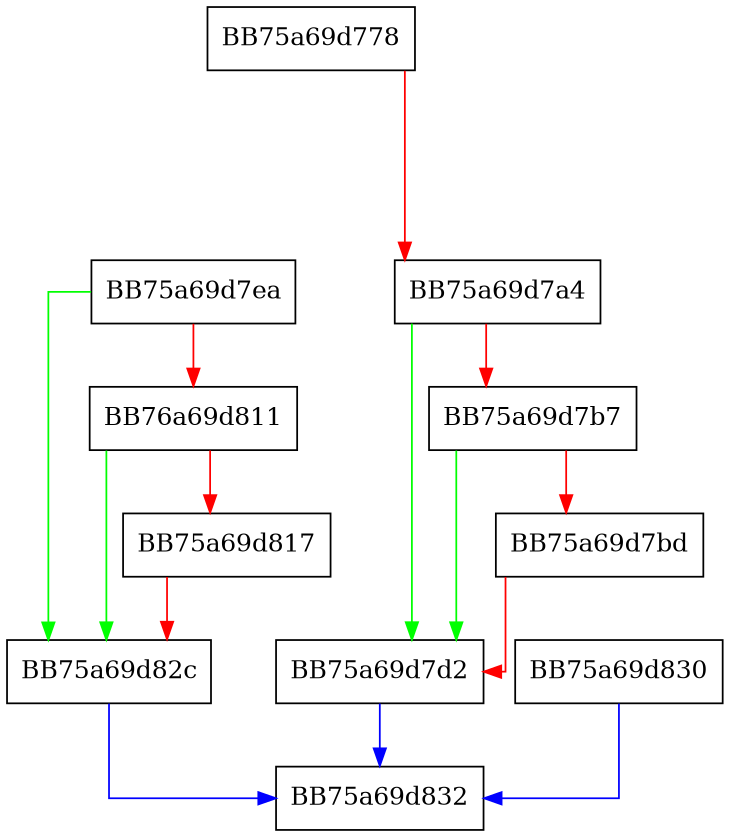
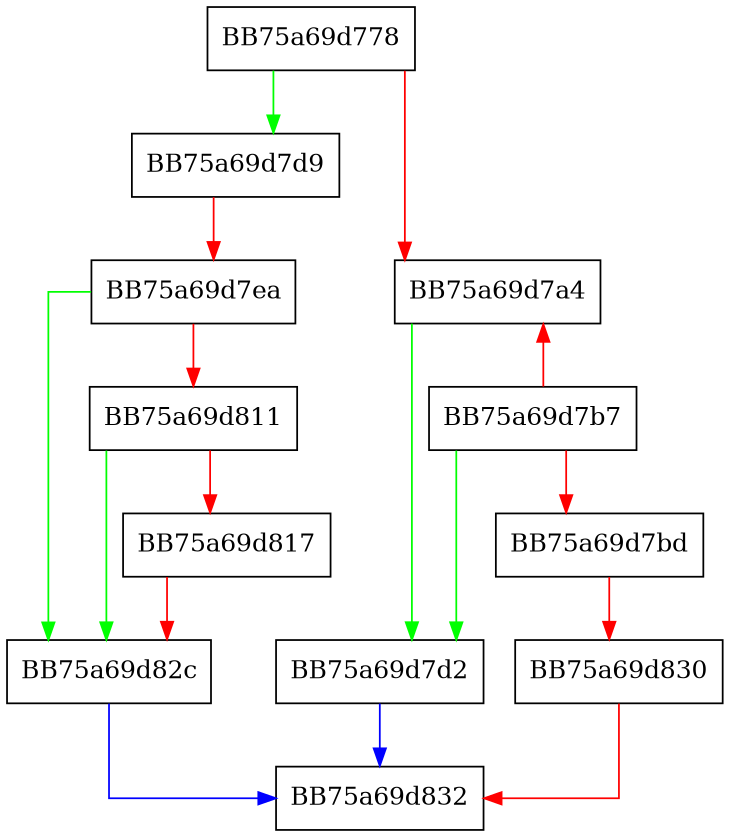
none -> (236, 165)
(486, 346) -> (543, 364)
(193, 418) -> (193, 418)
(506, 627) -> (609, 599)
(608, 798) -> (608, 798)
